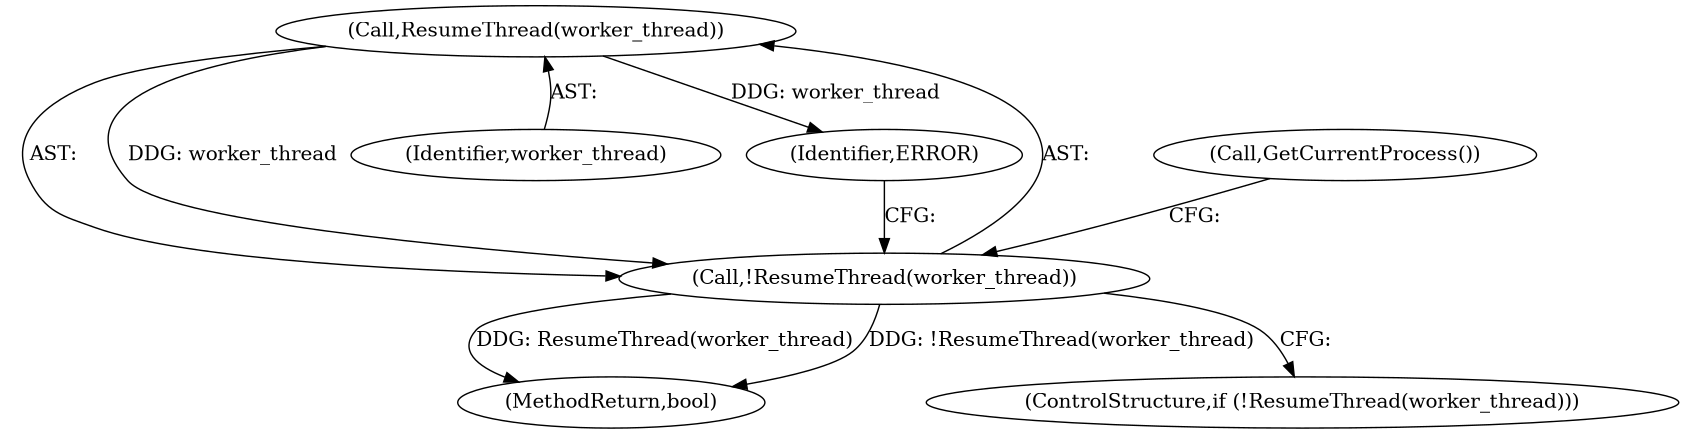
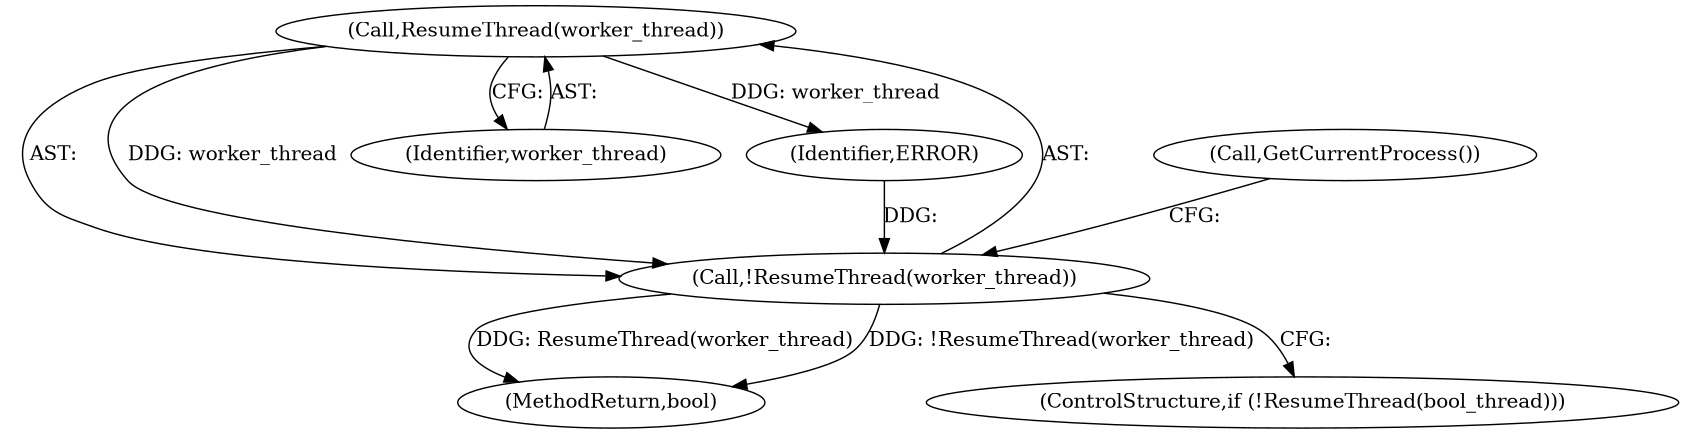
none -> (491, 86)
(914, 217) -> (914, 217)
(1303, 402) -> (1303, 402)
